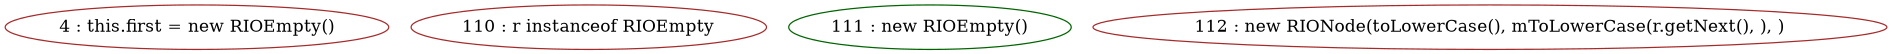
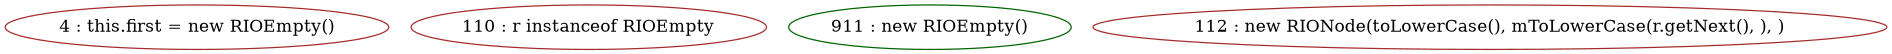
(930, 27) -> (930, 27)
